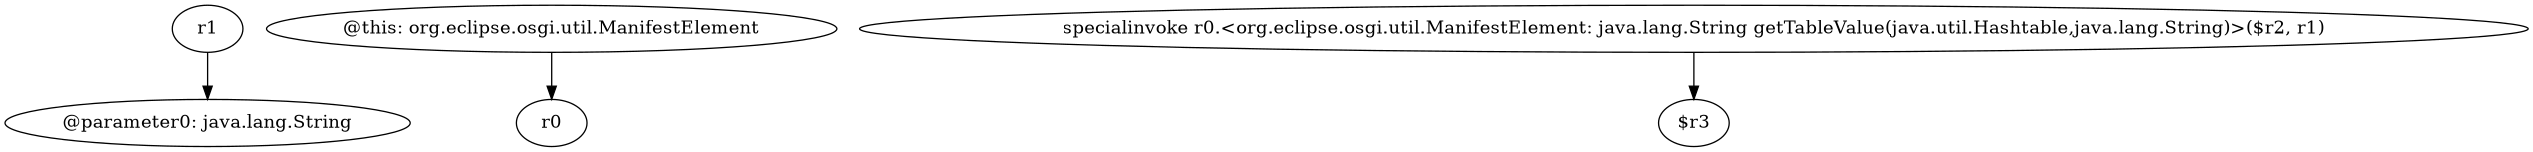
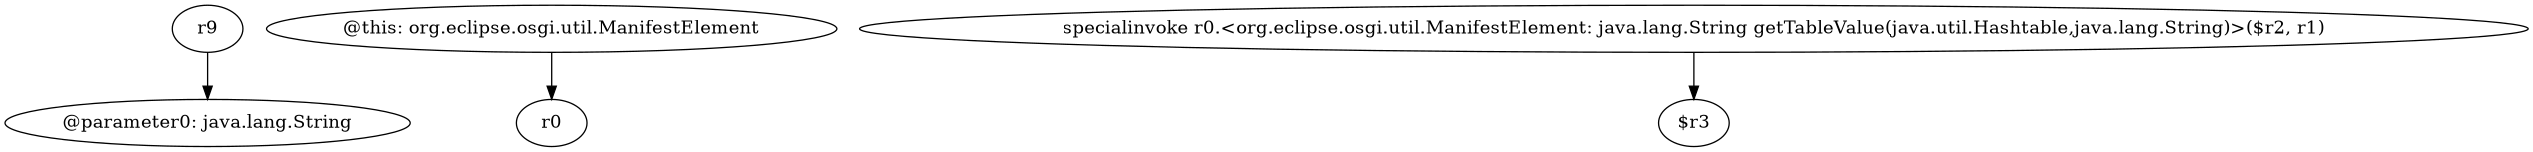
(208, 29) -> (208, 29)
